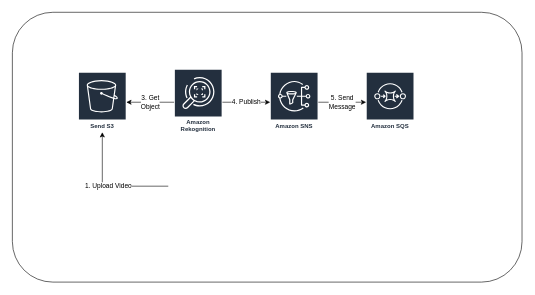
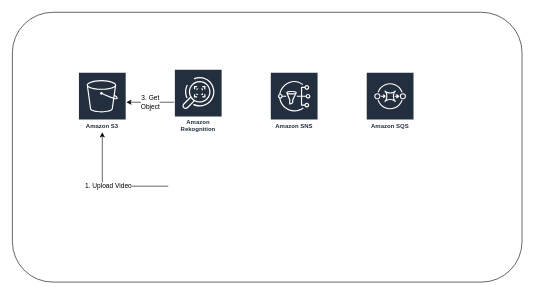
(248, 102) -> none
(331, 102) -> none
(102, 126) -> (102, 126)
